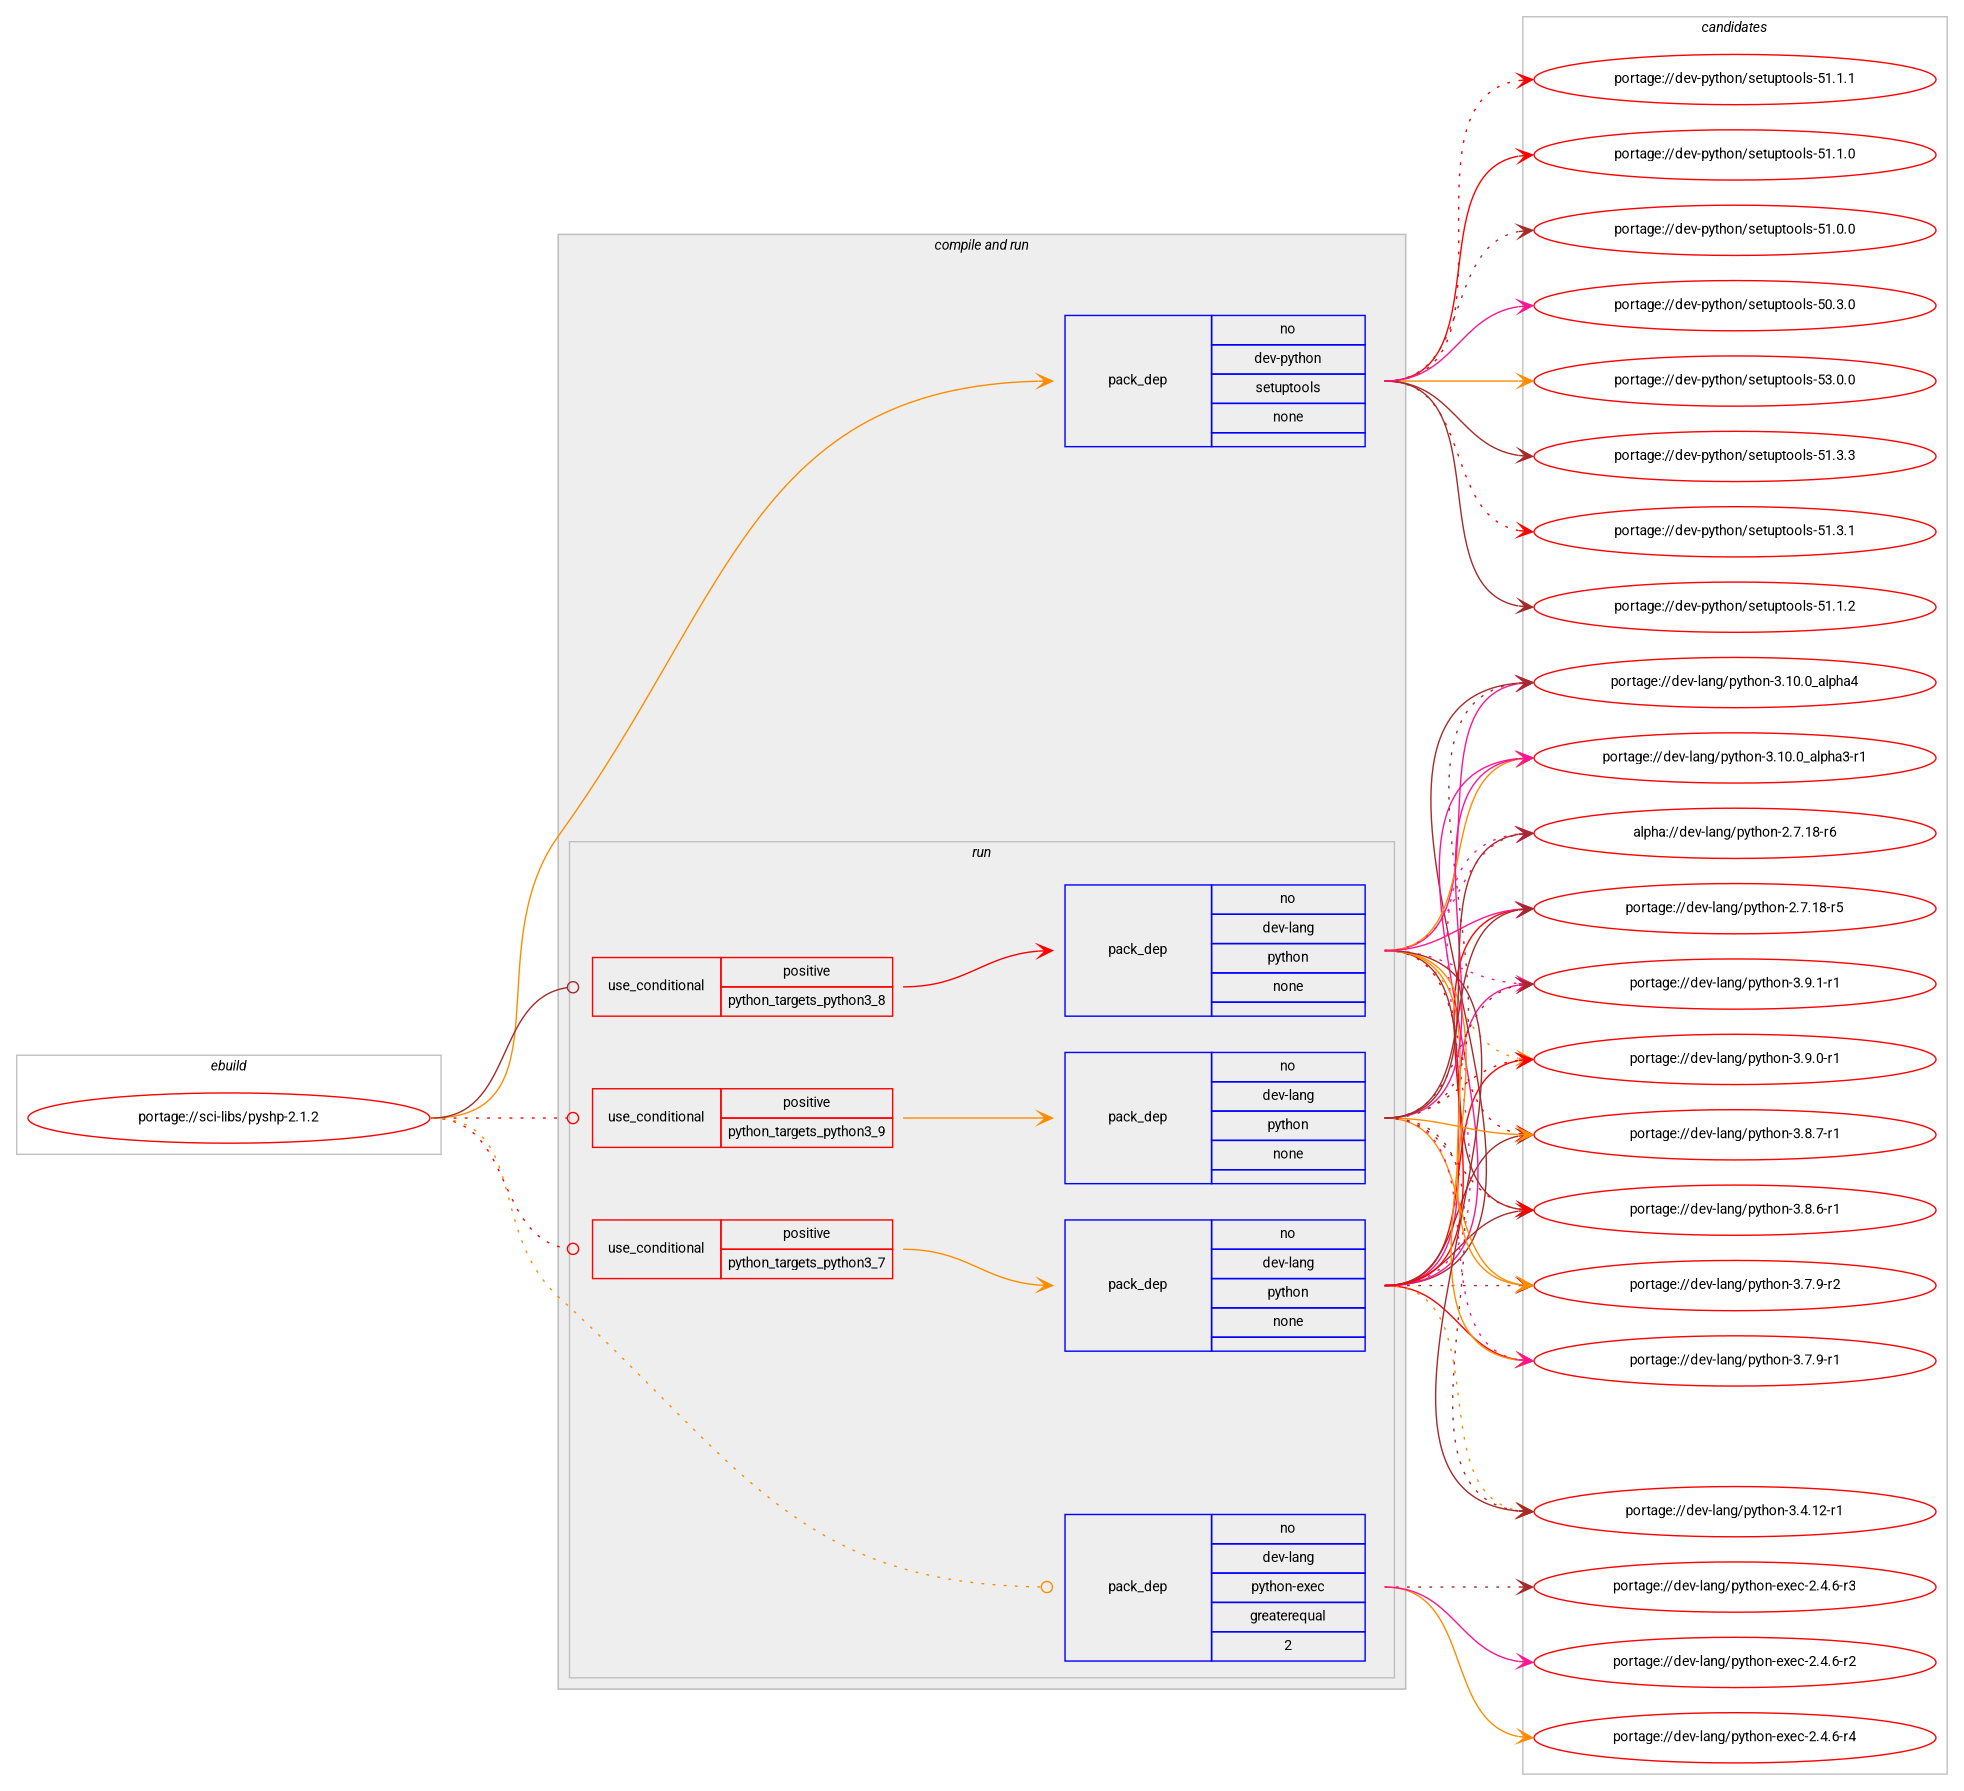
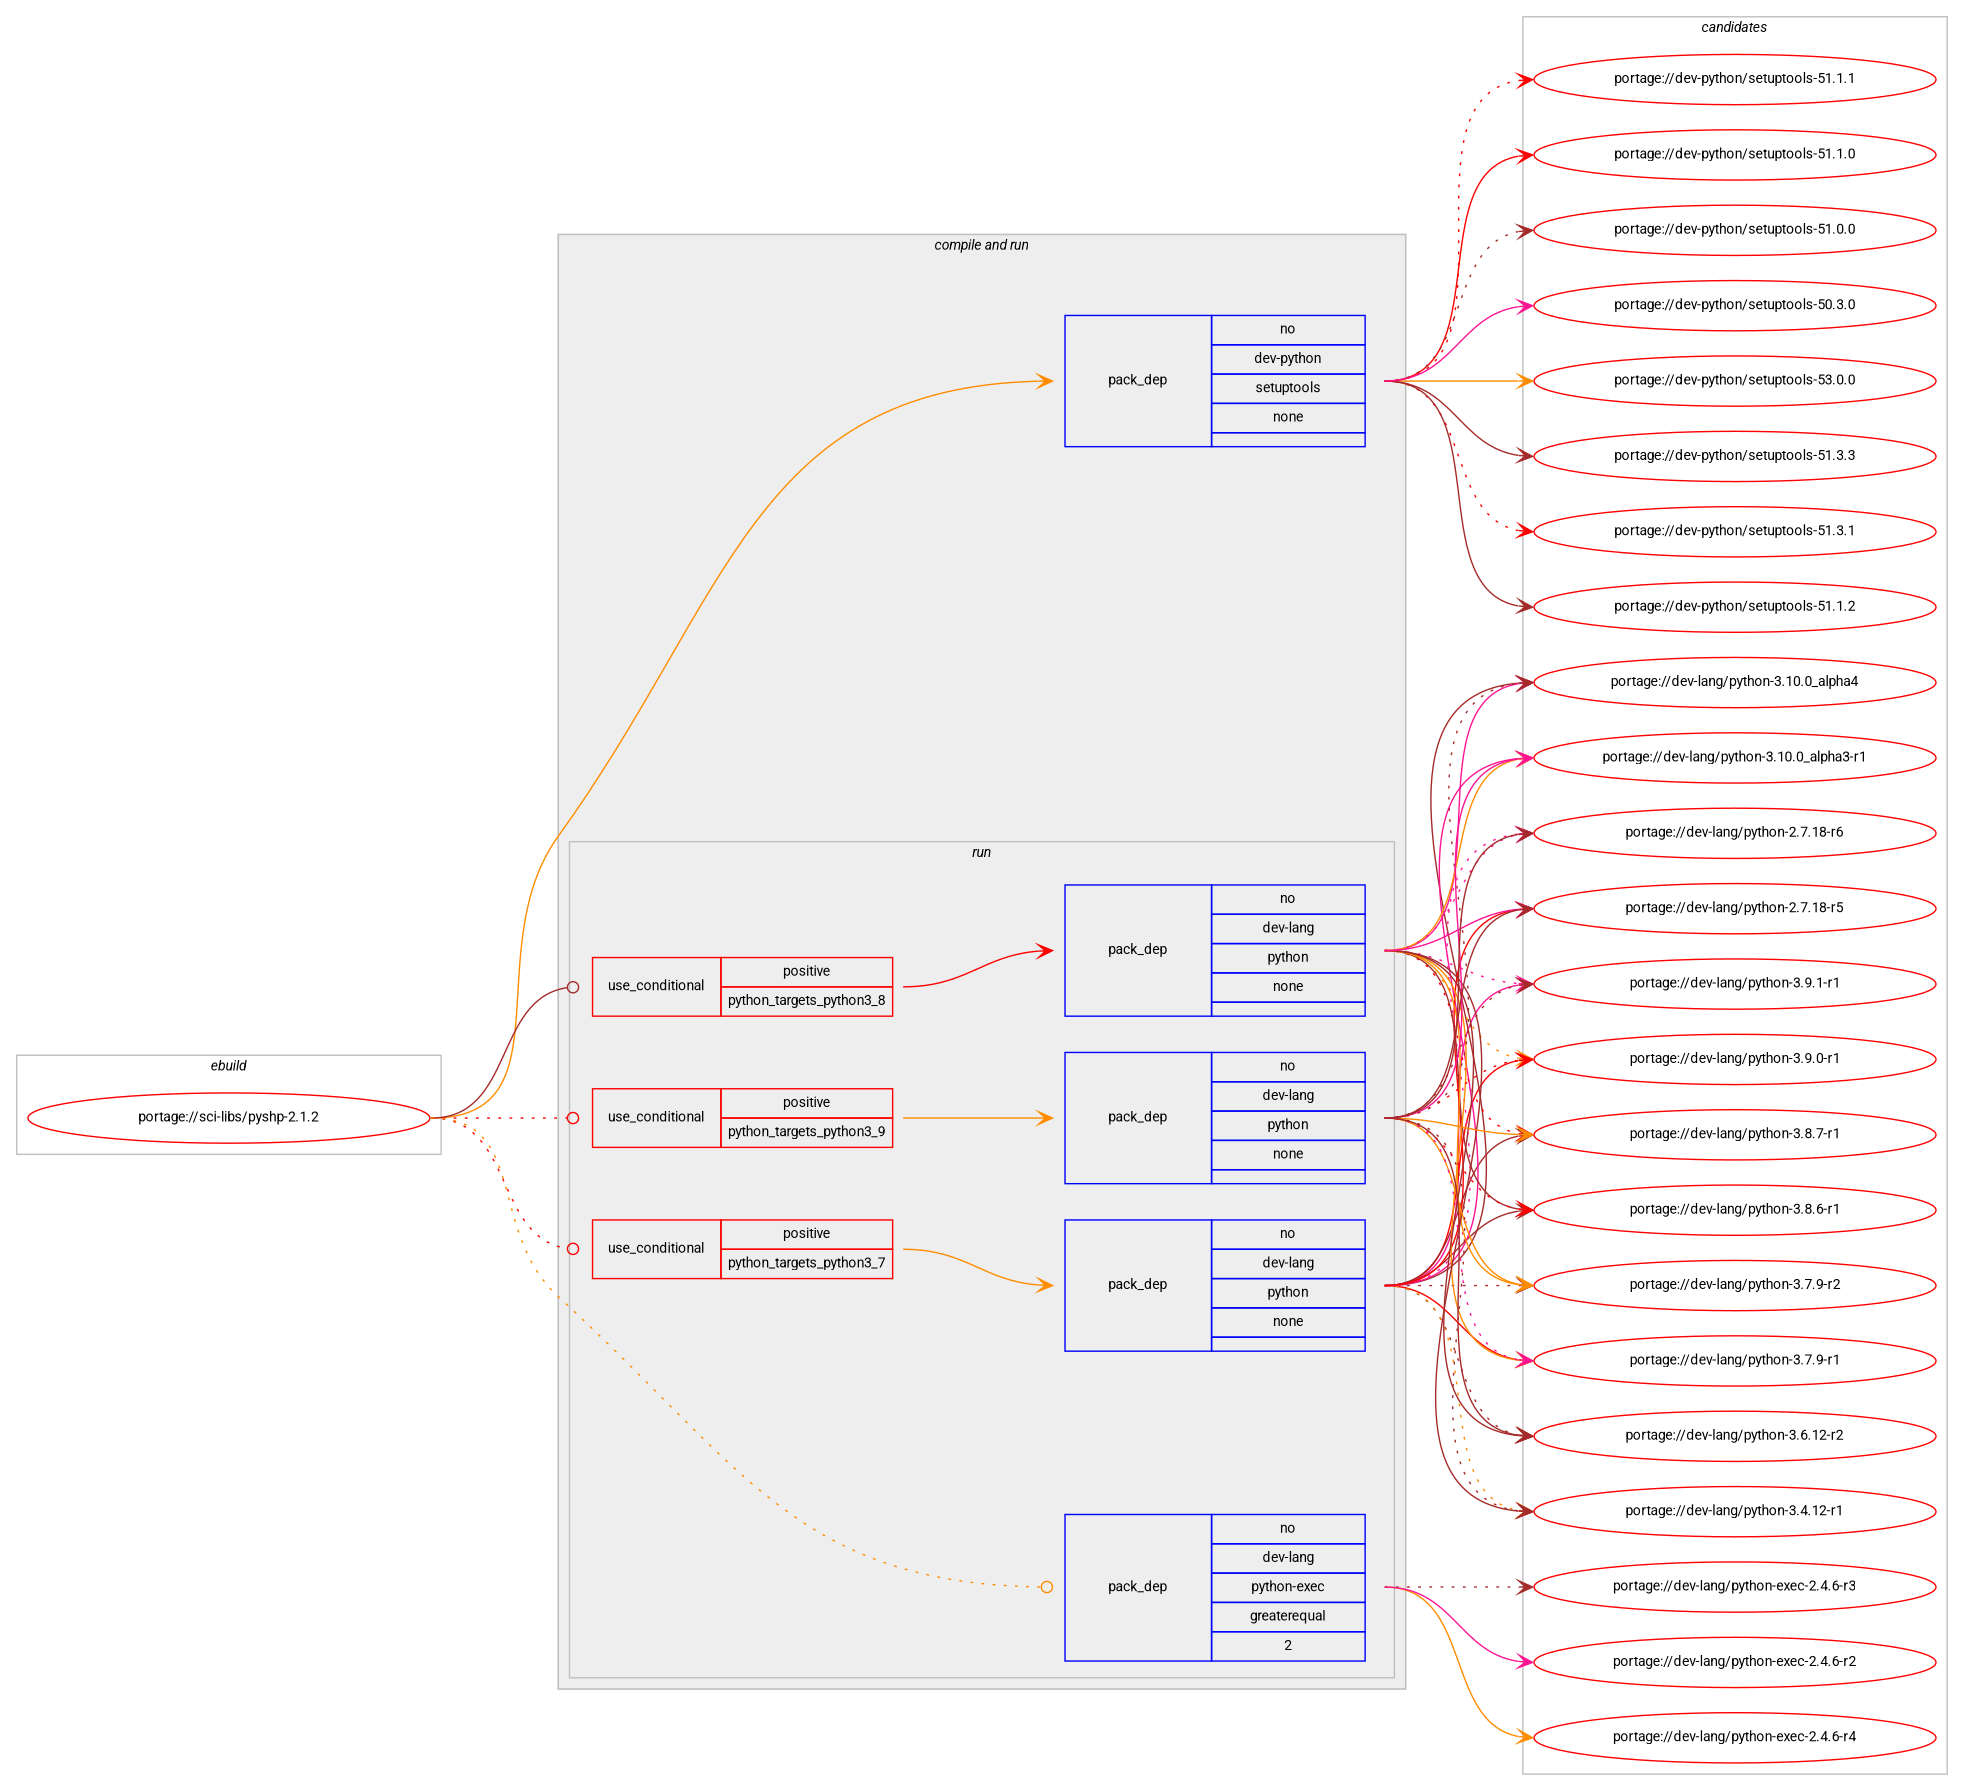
(1735, 833) -> (1735, 833)
none -> (1735, 1436)
